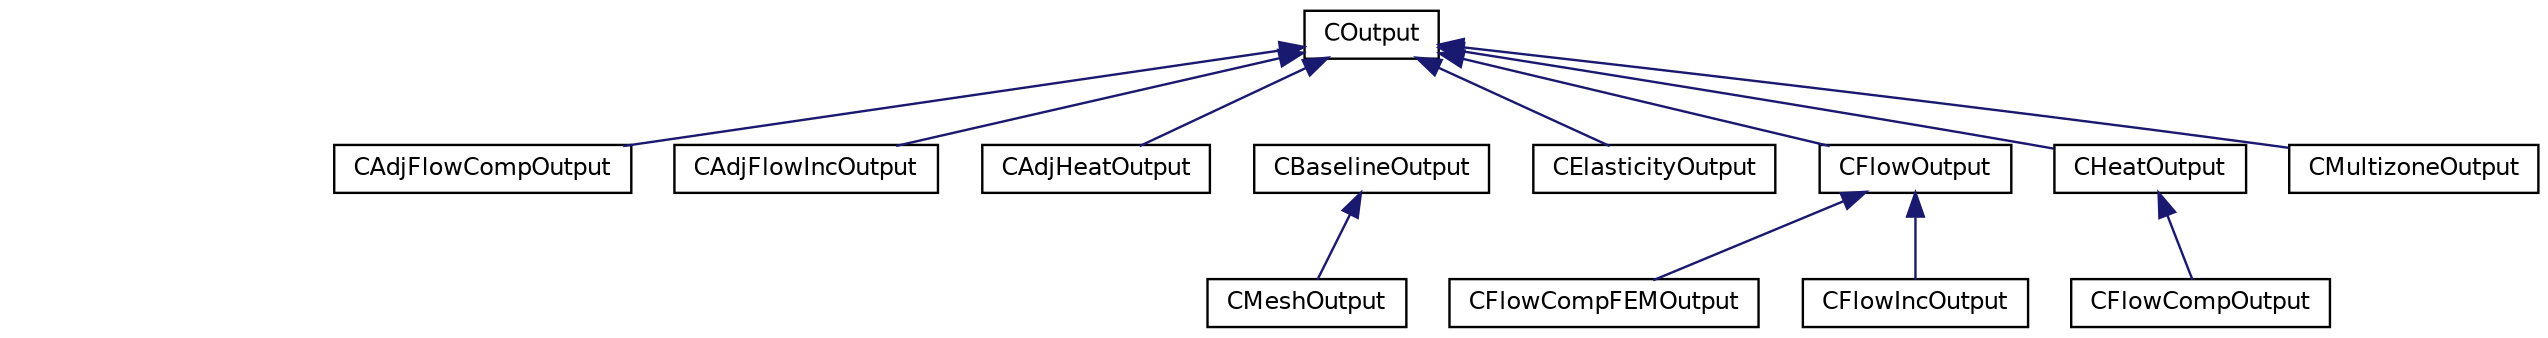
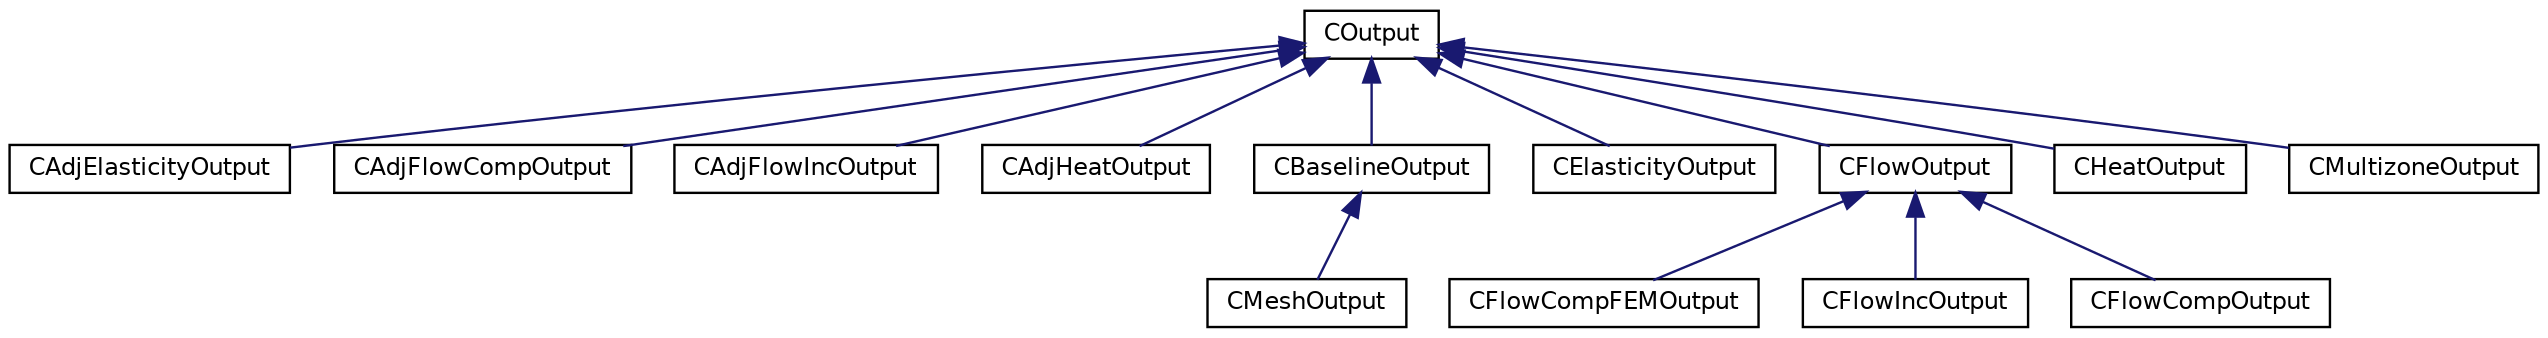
none -> (1372, 114)
none -> (150, 169)
(2180, 247) -> (2069, 241)
